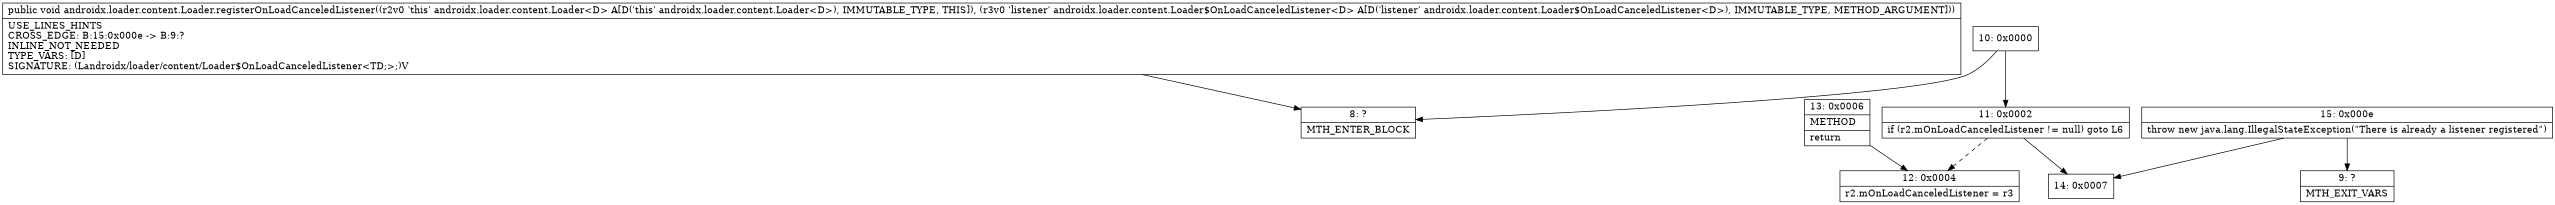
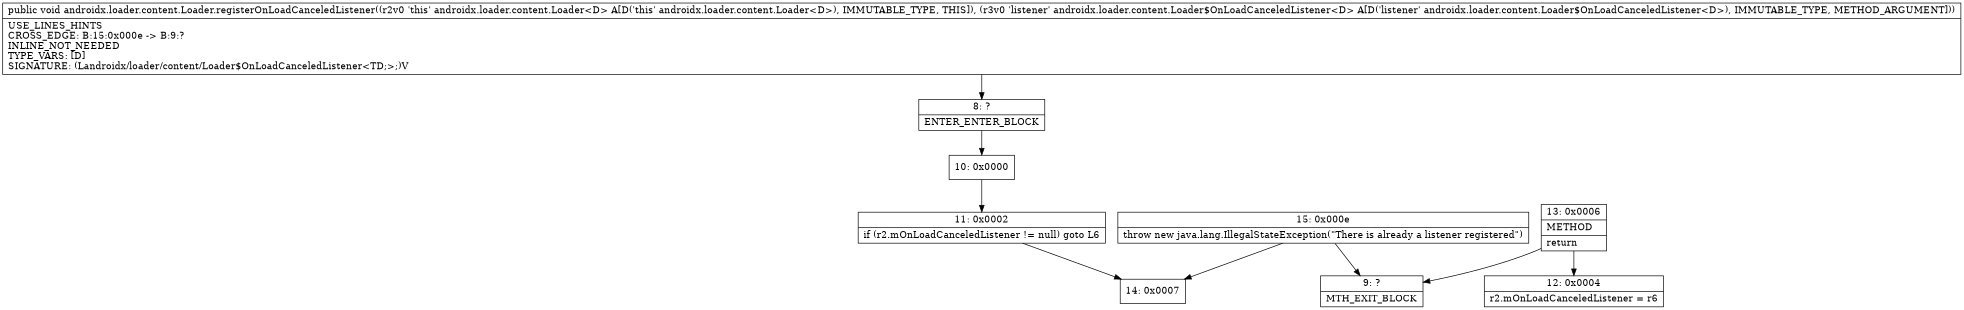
(1715, 104) -> (982, 139)
(1358, 130) -> (982, 122)
(1970, 152) -> none
(1930, 194) -> (1574, 299)
(2347, 194) -> (1372, 299)
none -> (1486, 267)
